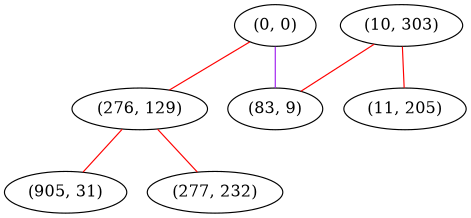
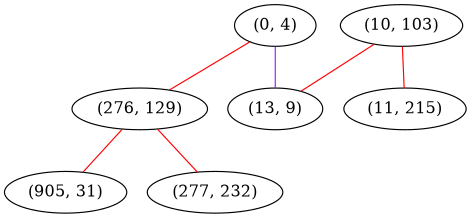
(275, 25) -> (275, 25)
(402, 25) -> (402, 25)
(275, 109) -> (275, 109)
(405, 109) -> (405, 109)
